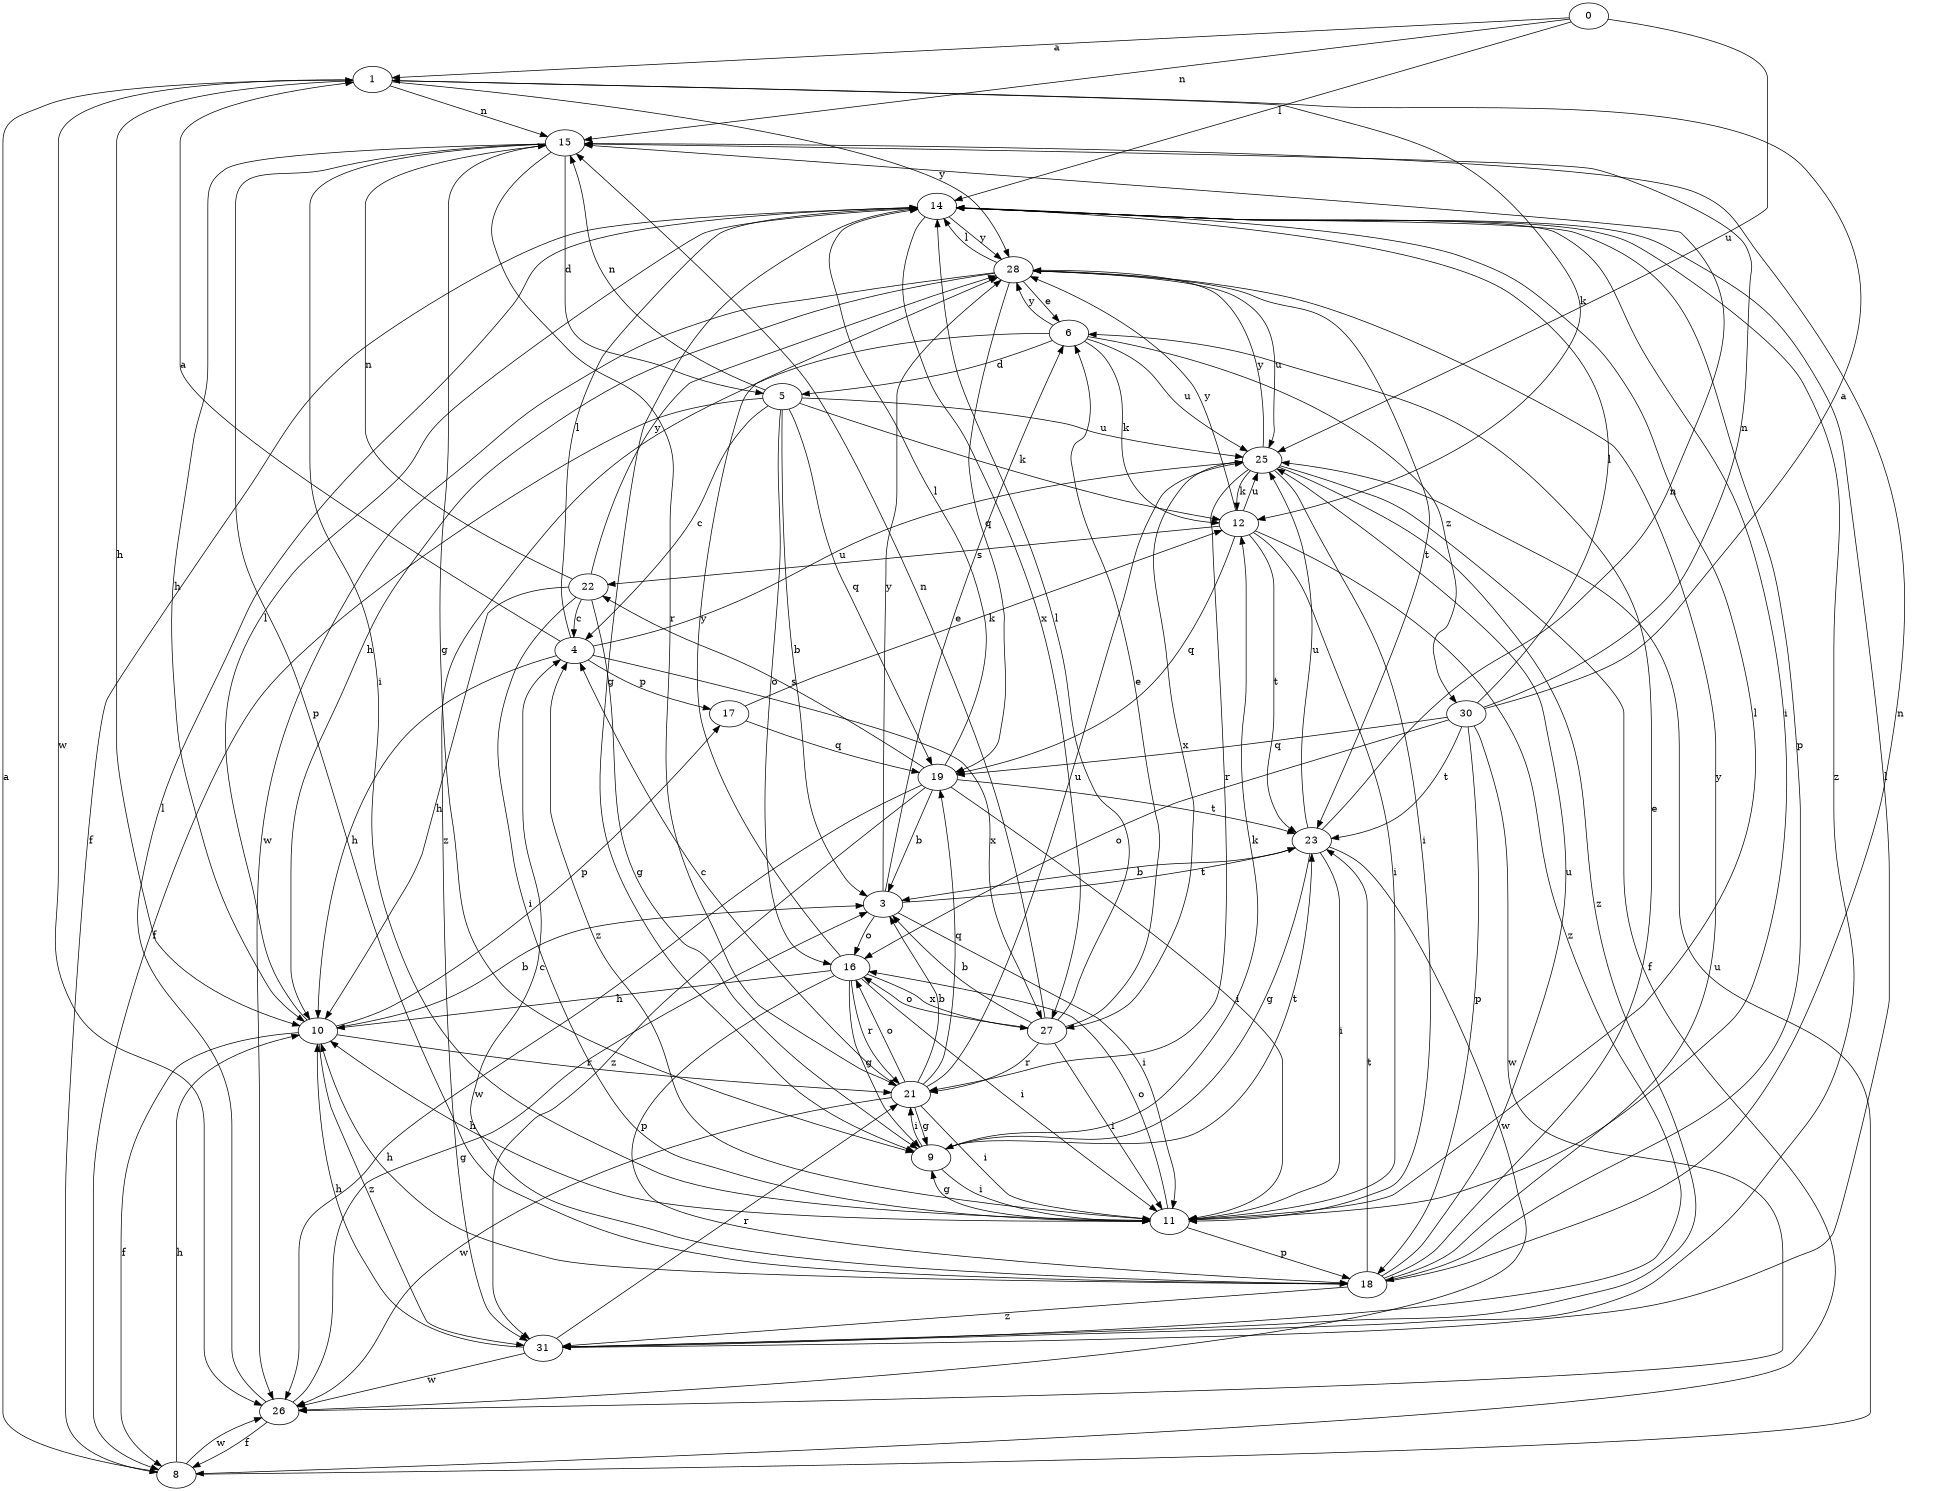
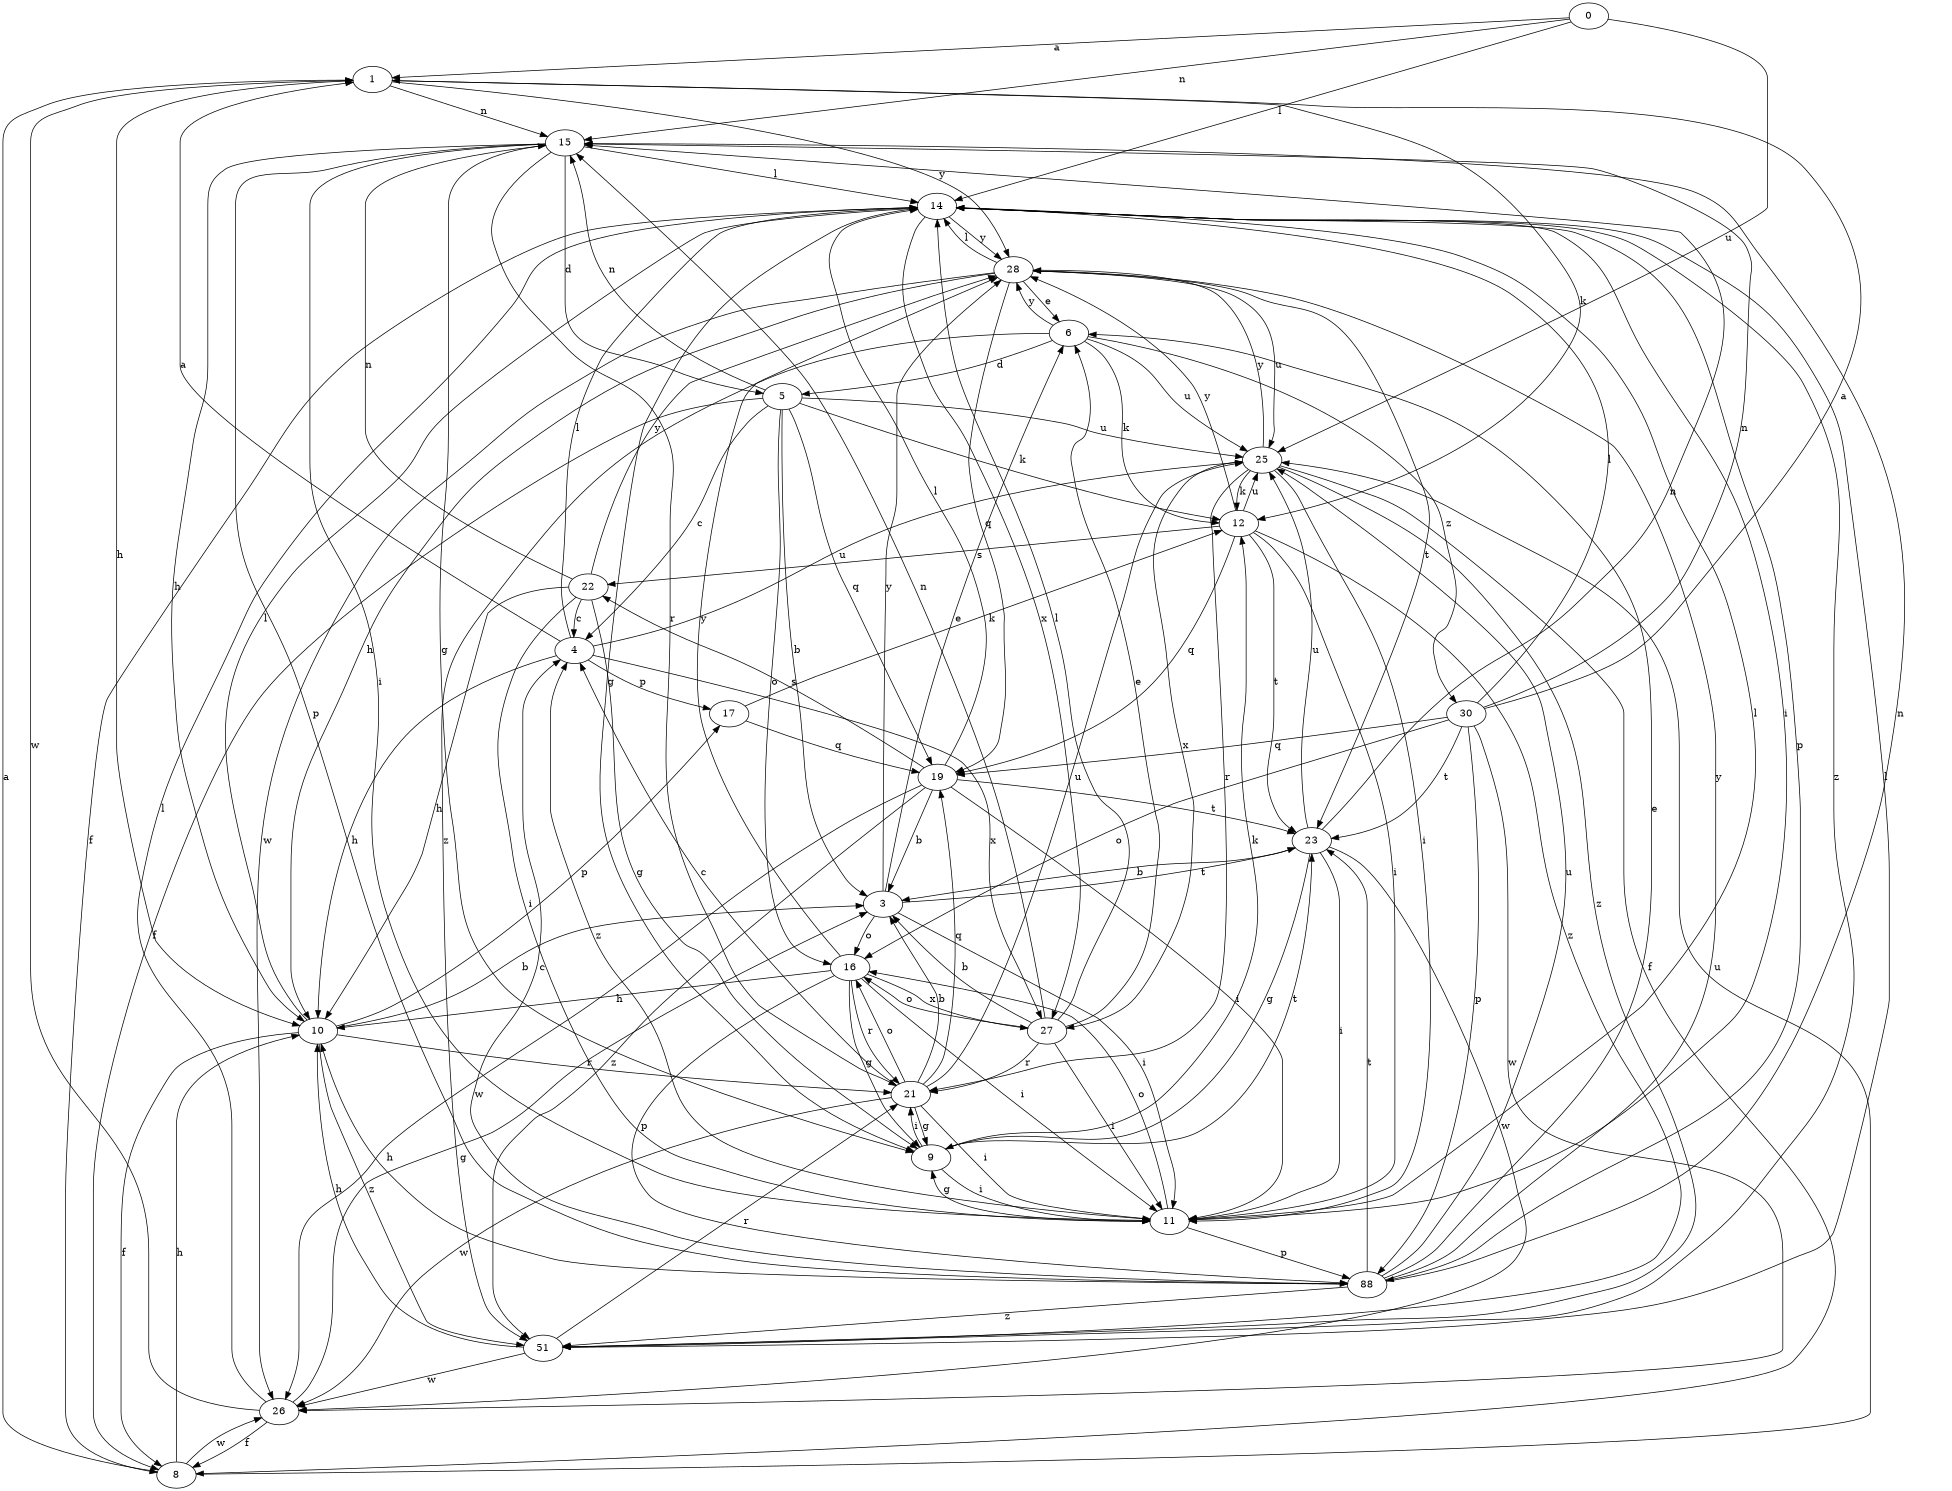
none -> (747, 174)
(58, 664) -> (31, 663)
(724, 1210) -> none
(1367, 1285) -> (1367, 1285)
(543, 1348) -> (543, 1348)
